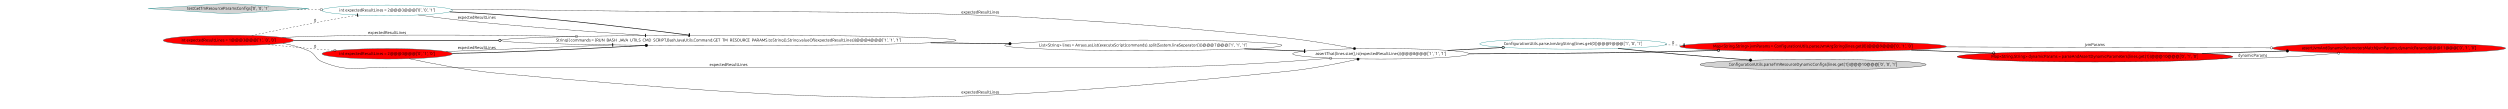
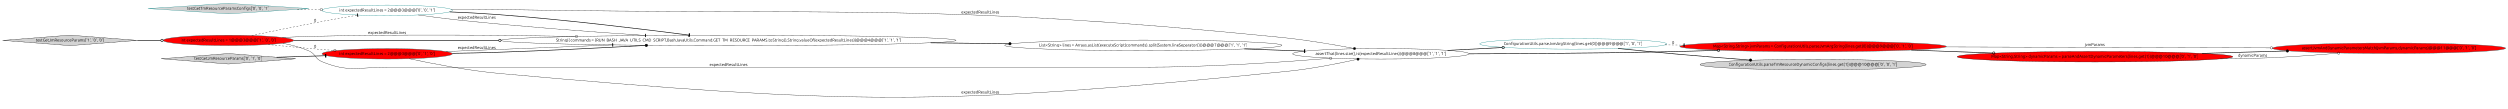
none -> (70, 40)
none -> (228, 59)
